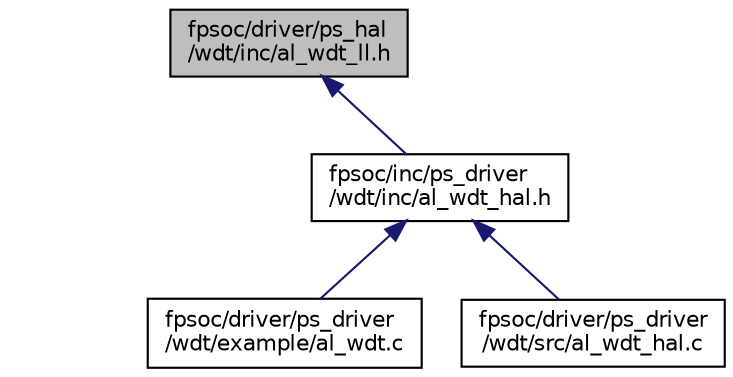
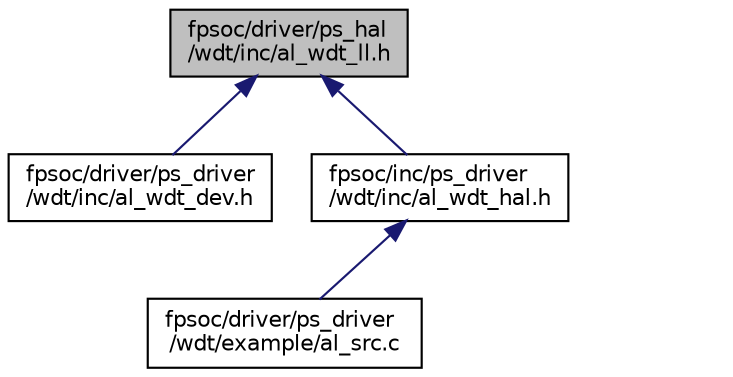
none -> (140, 188)
(285, 333) -> (285, 333)
(593, 333) -> none
